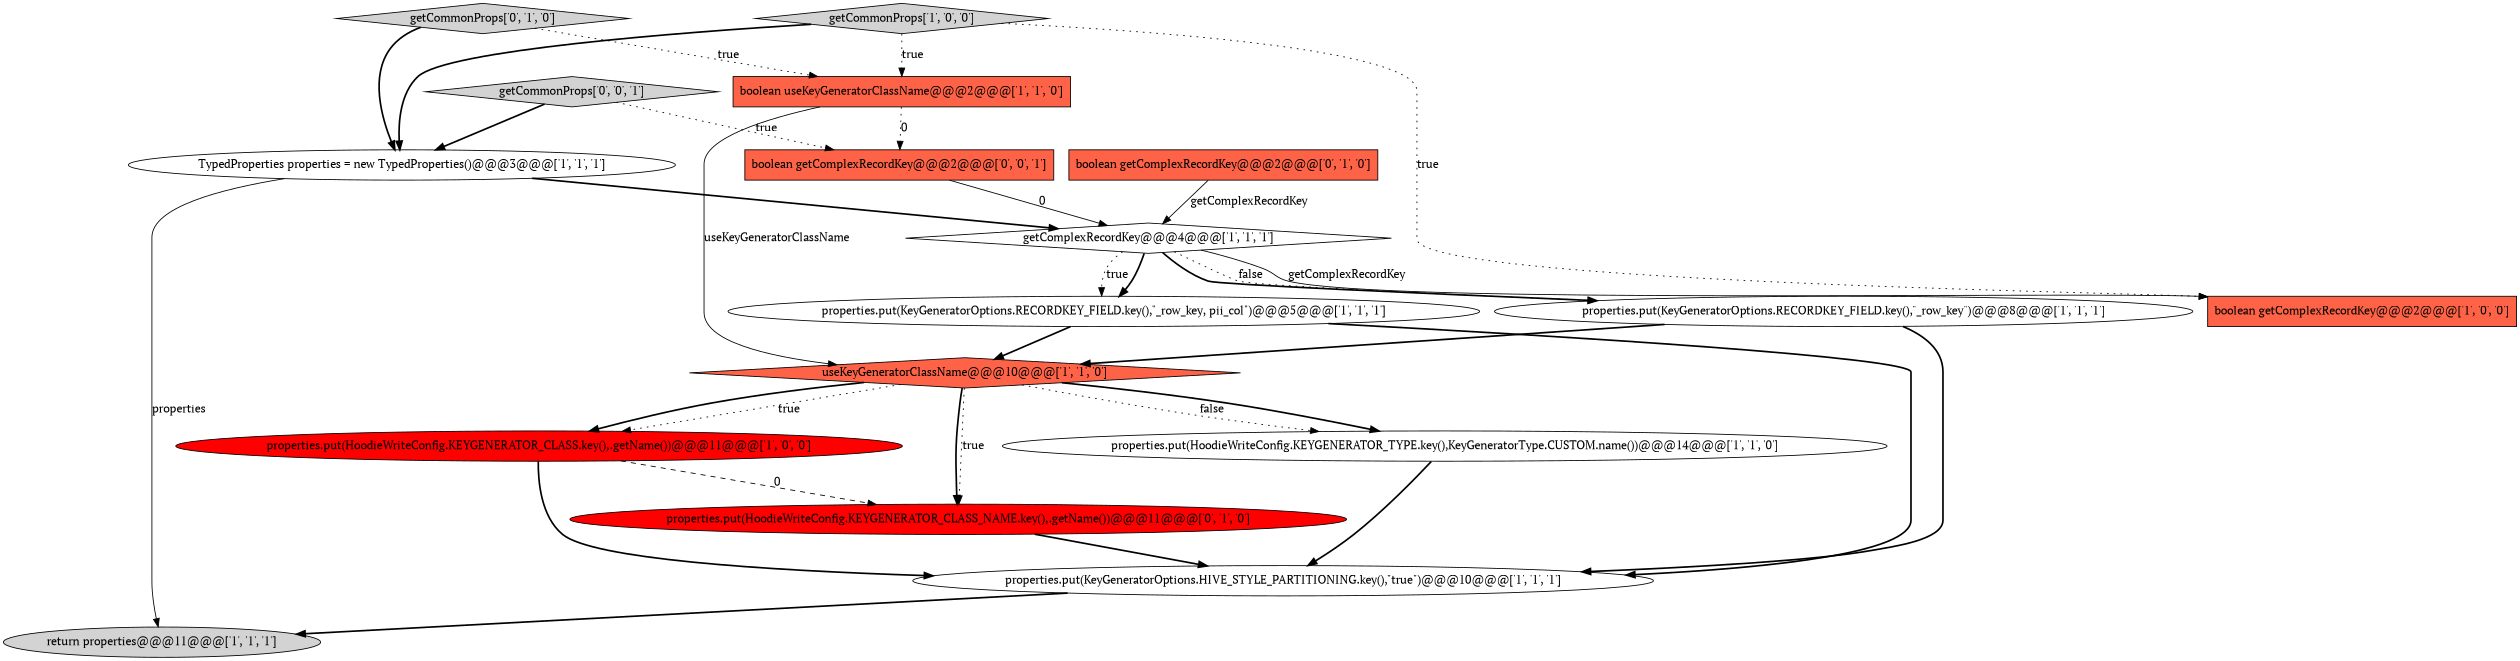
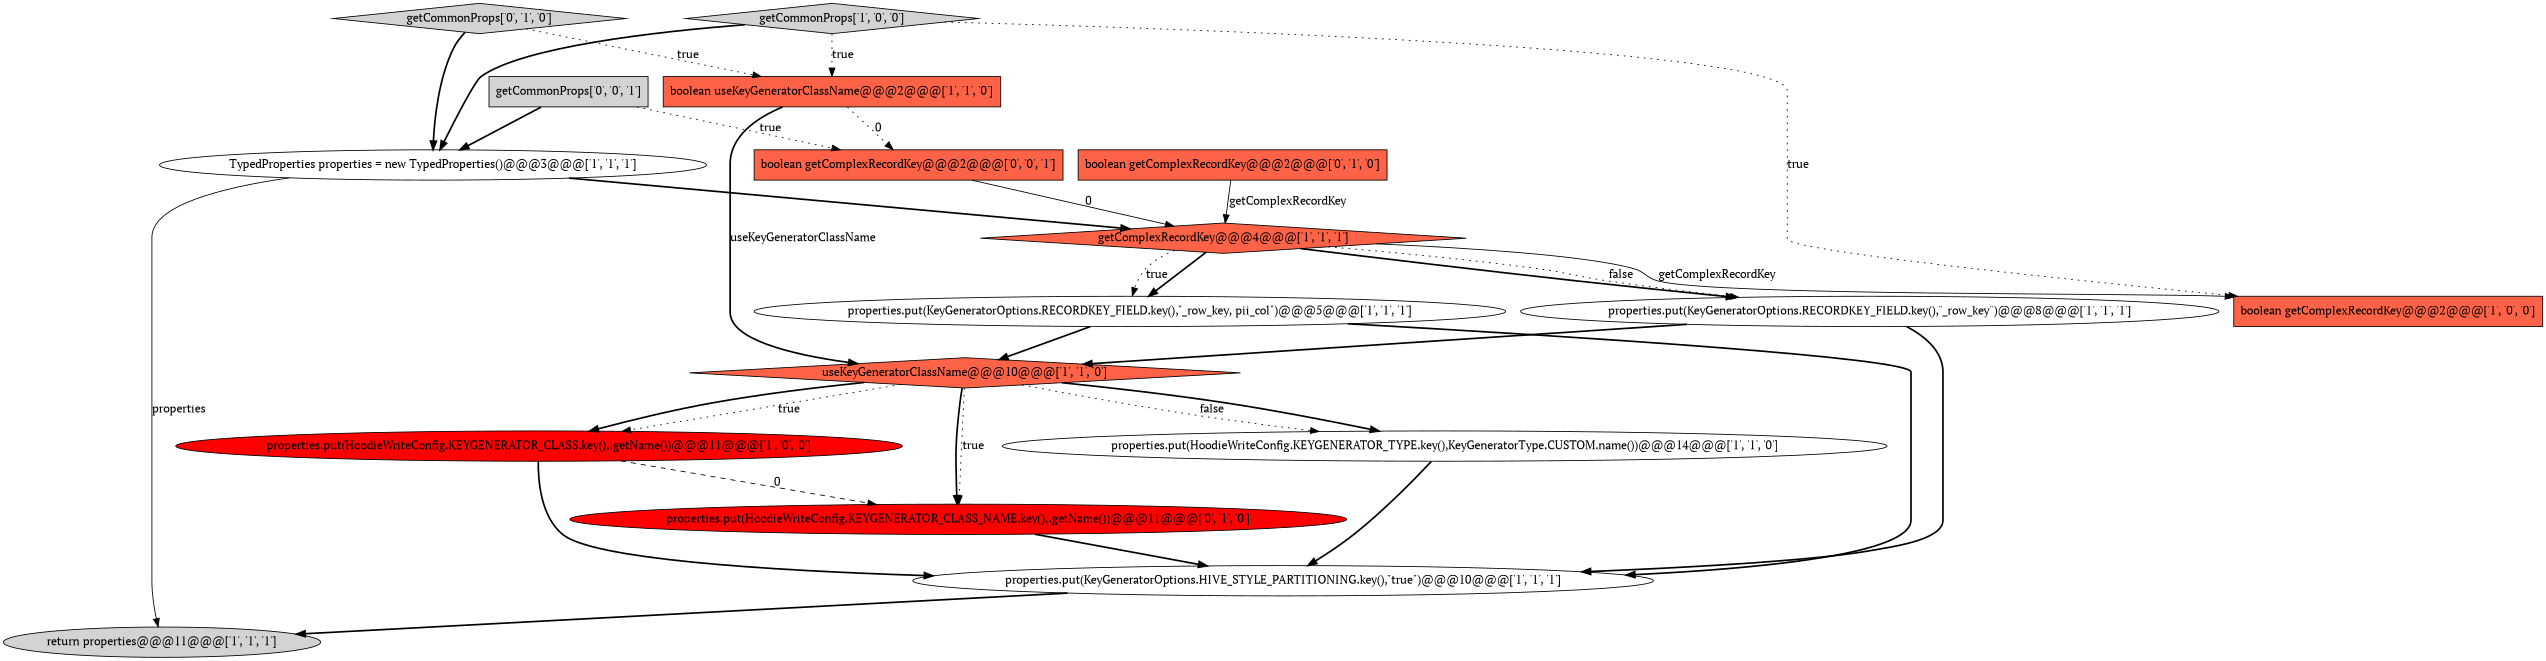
(572, 92) -> (569, 92)
(1148, 238) -> (1223, 238)
(704, 242) -> (730, 265)
